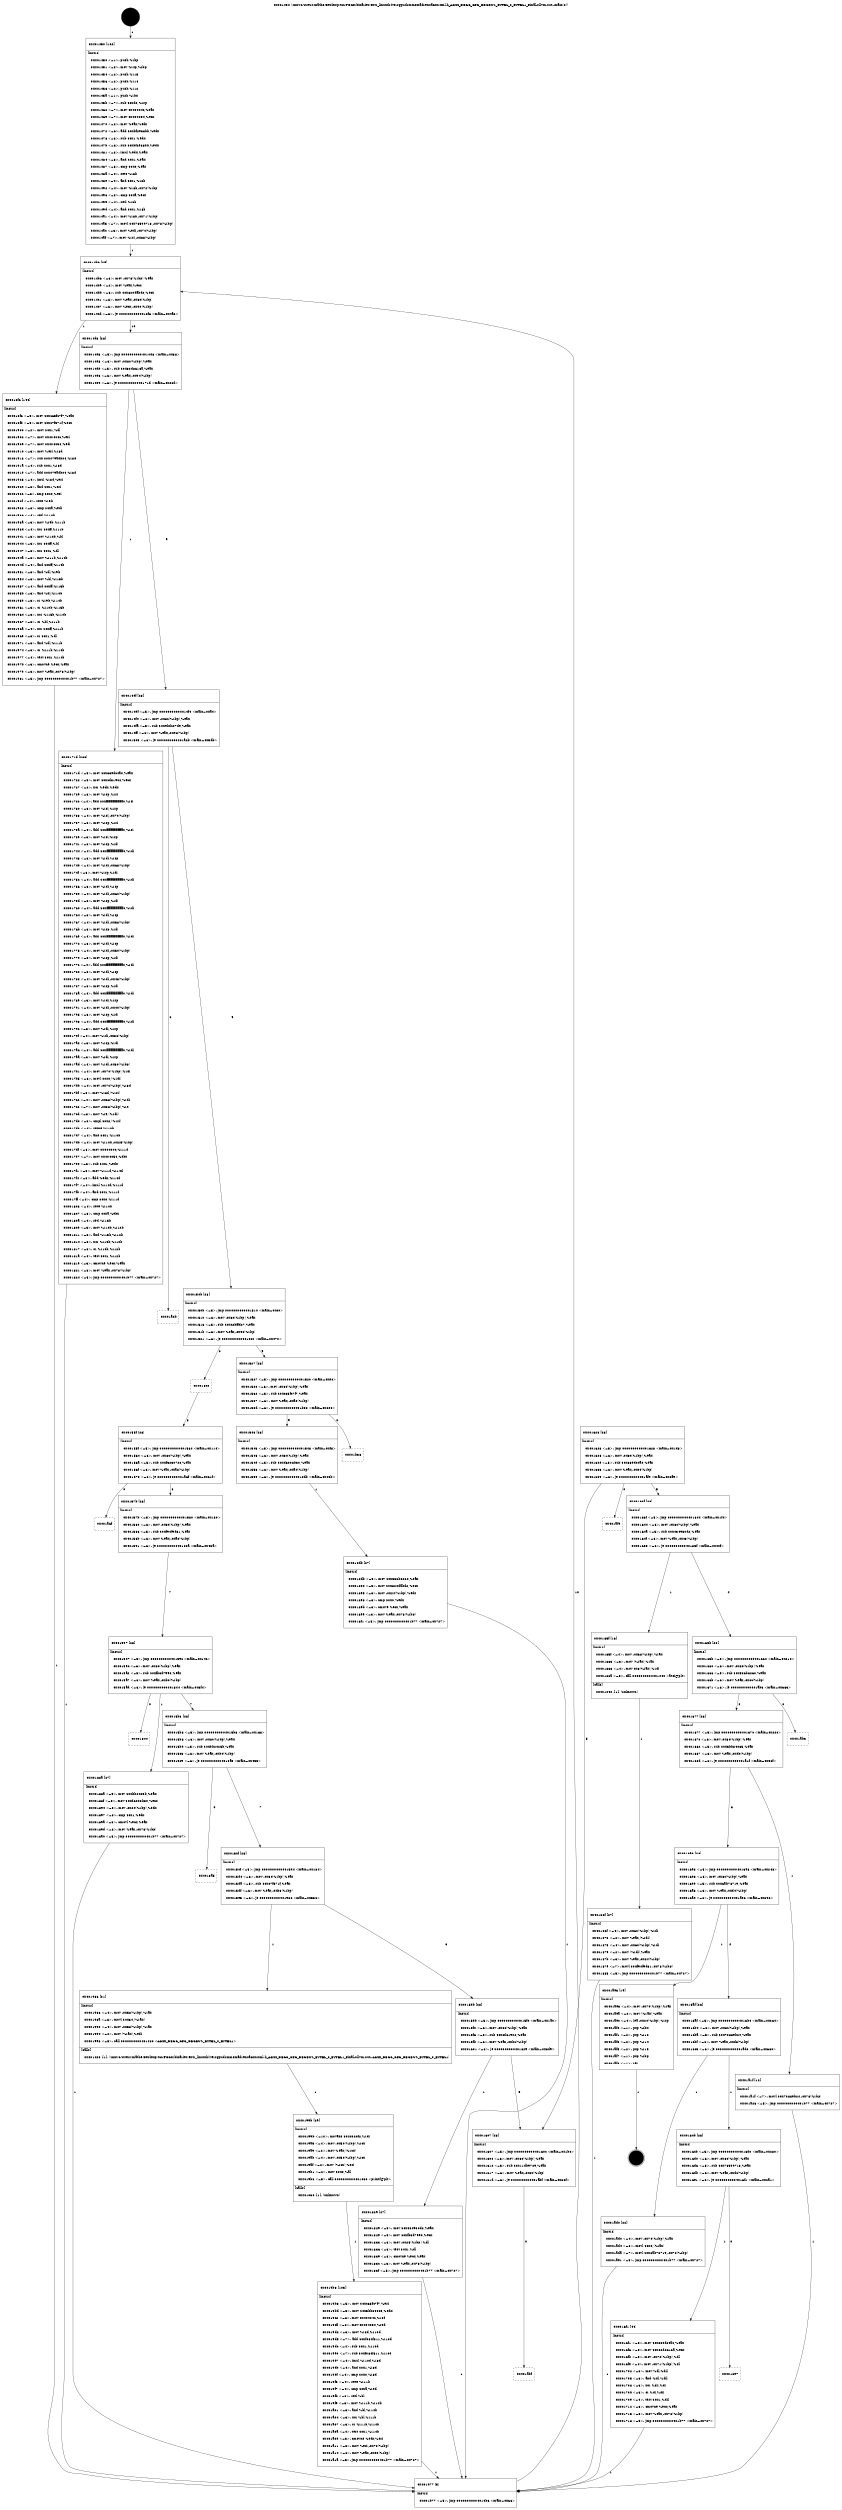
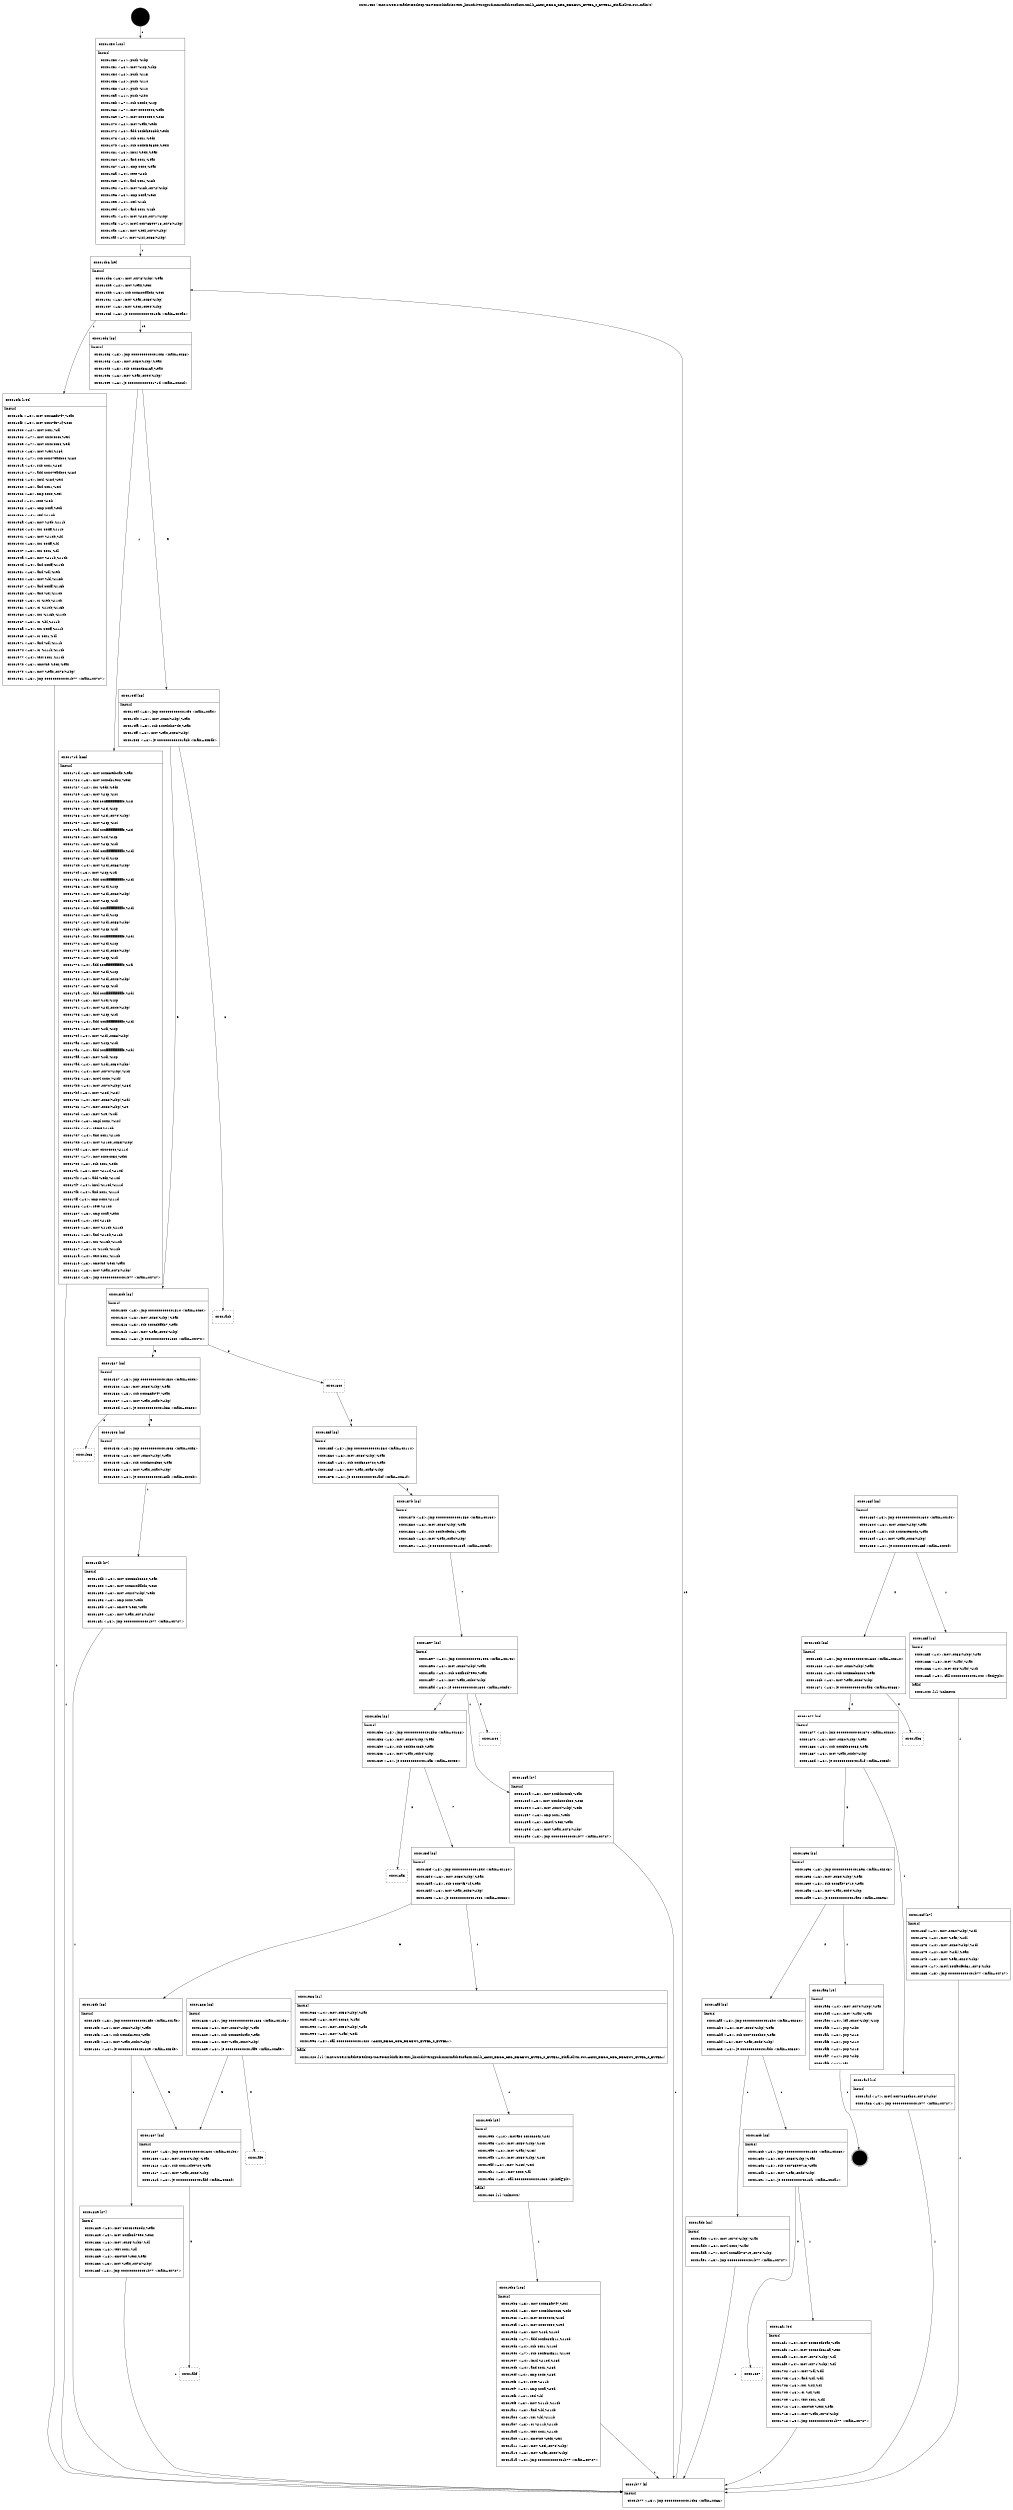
(655, 1489) -> none
(104, 1524) -> none
